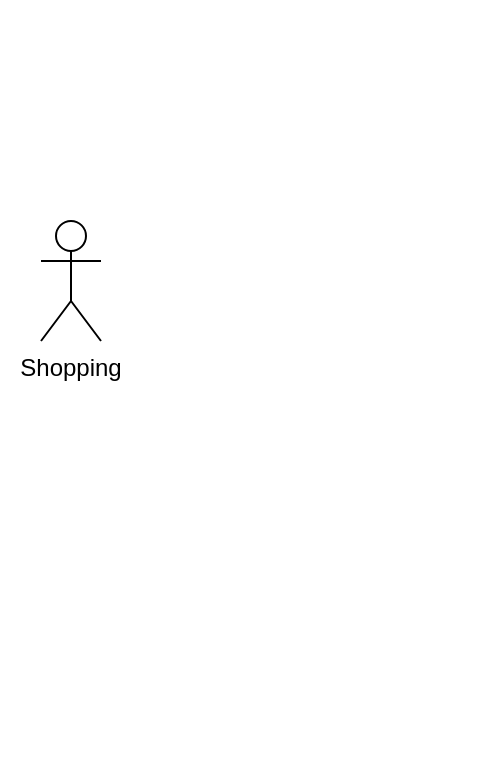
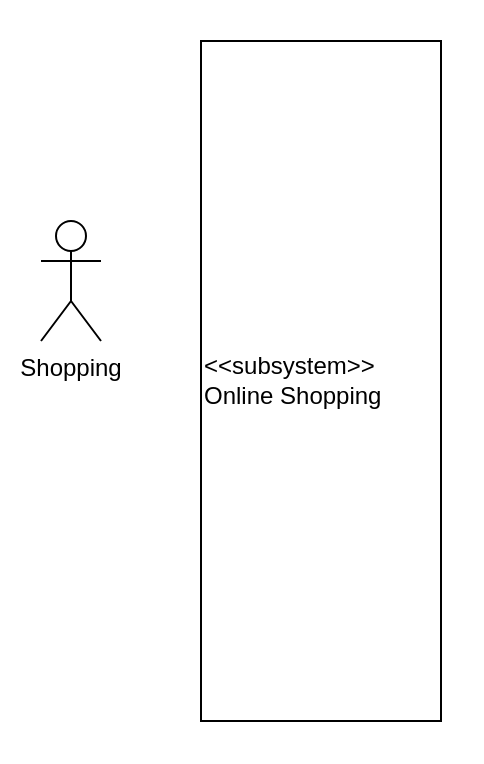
none -> (321, 381)
